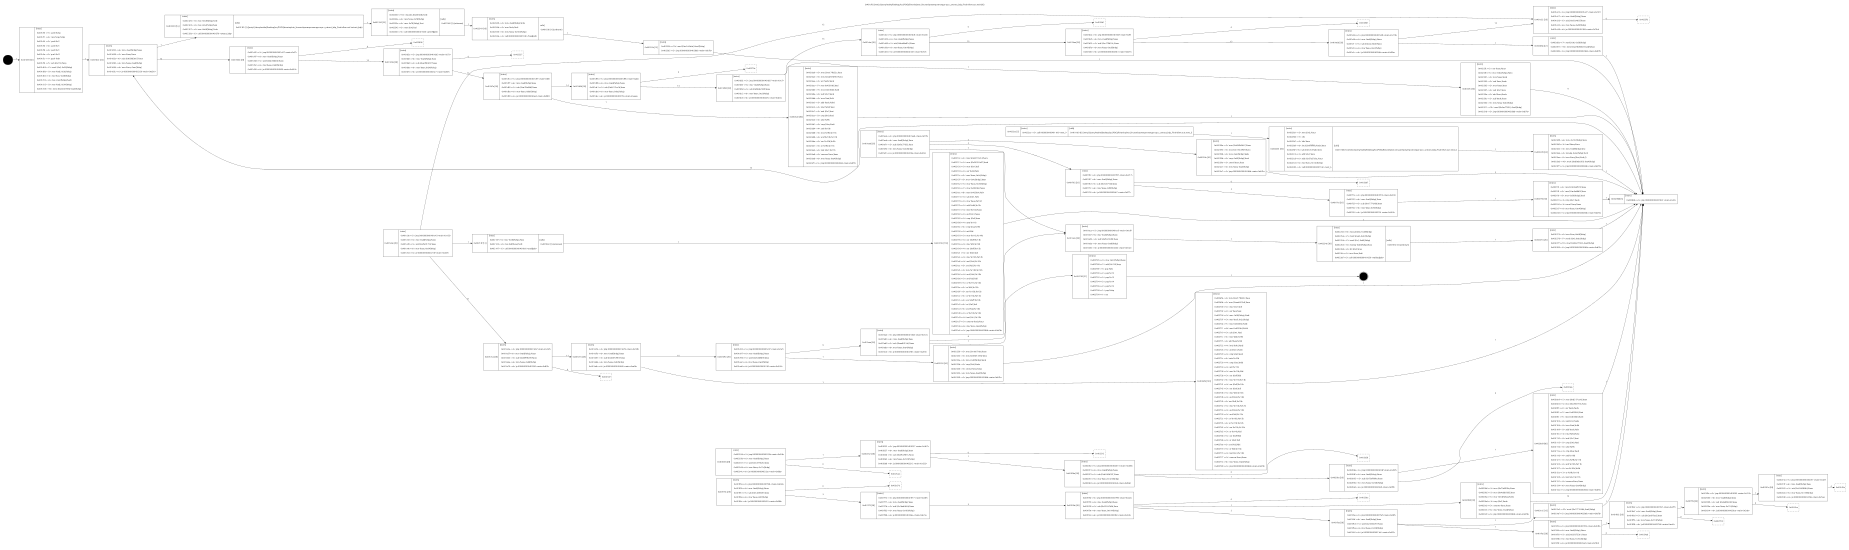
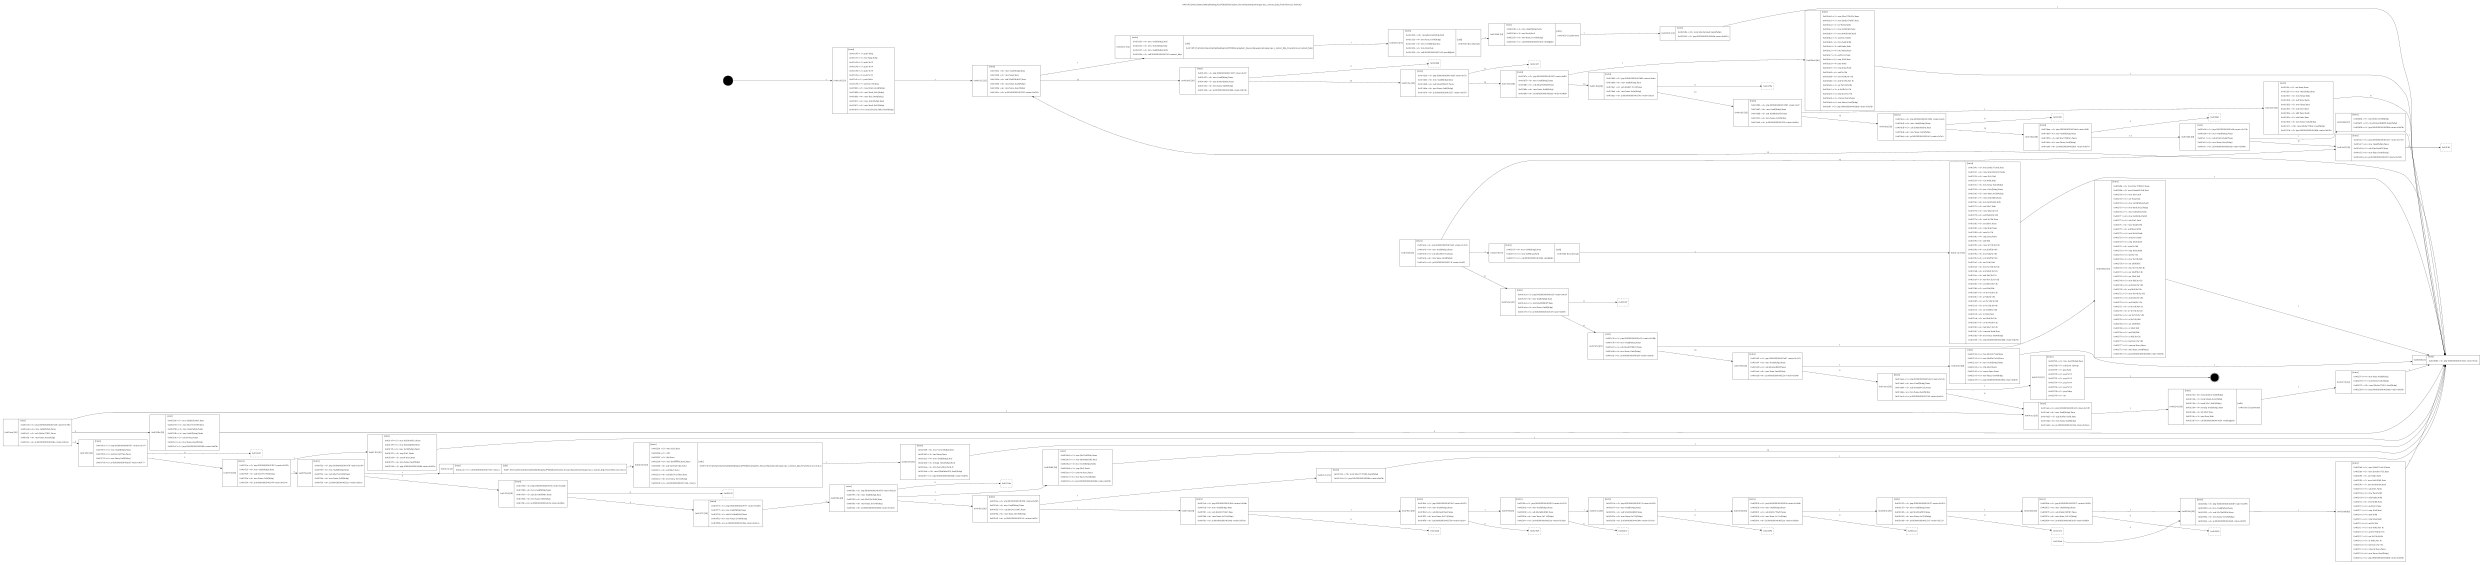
(1472, 431) -> (2123, 540)
none -> (331, 473)
none -> (1694, 511)
